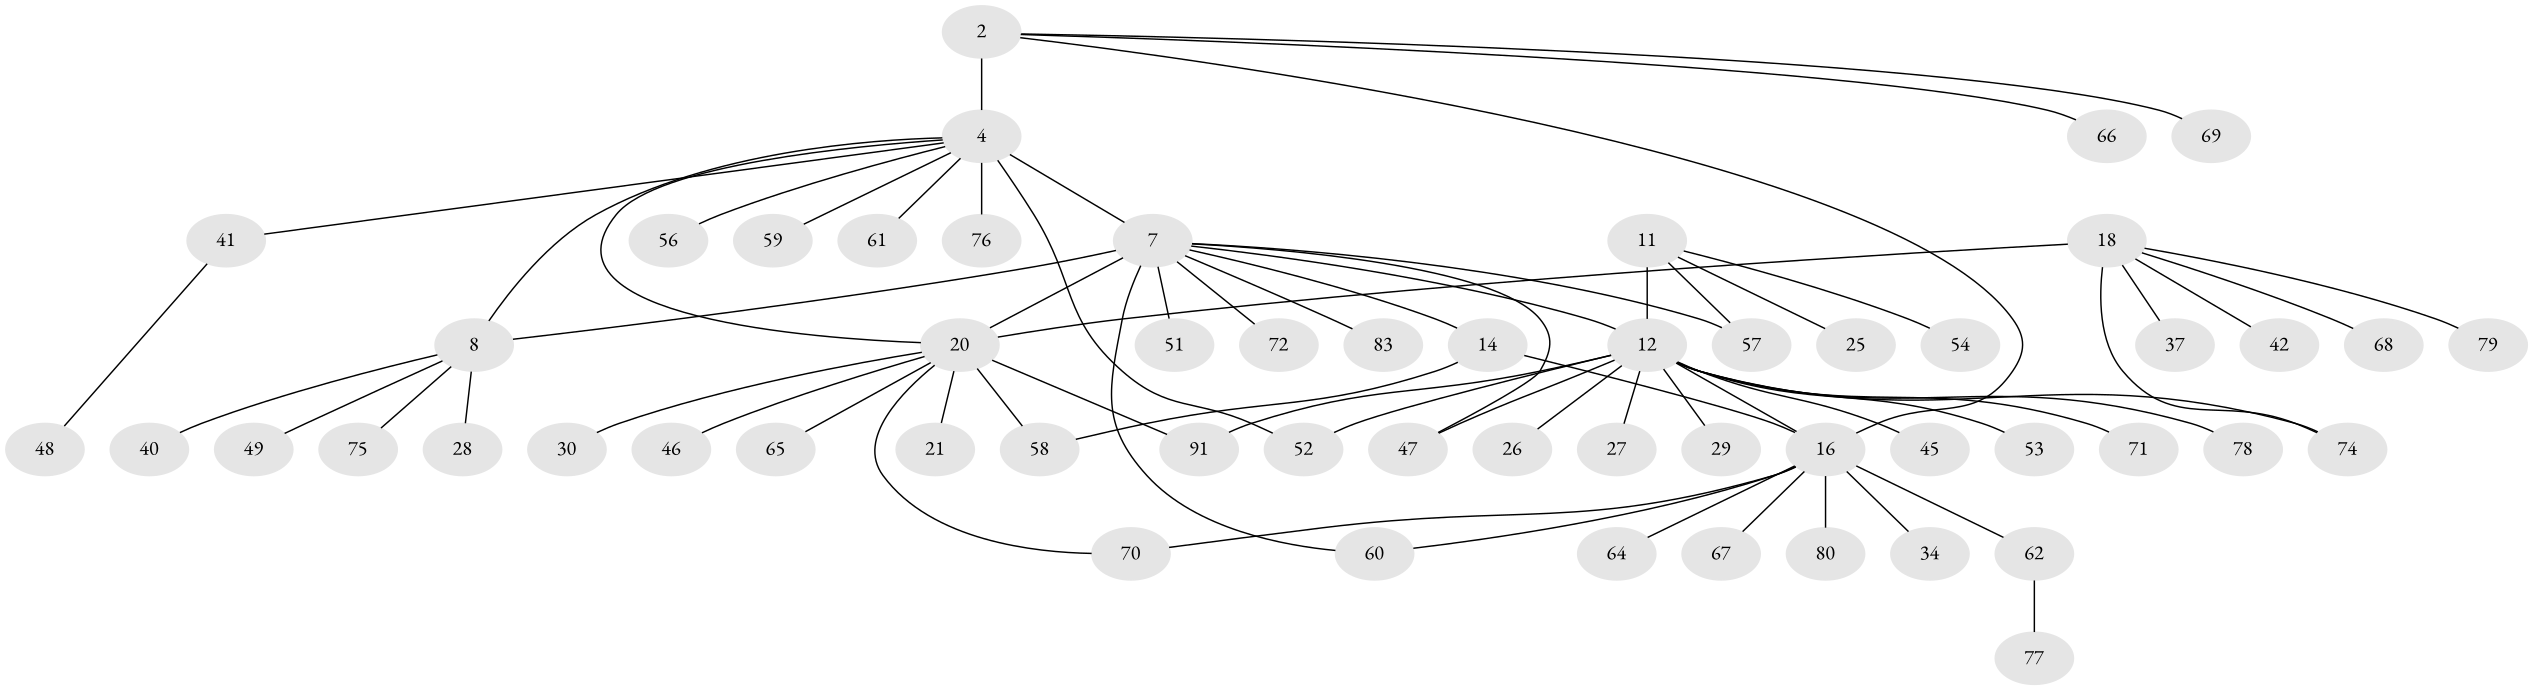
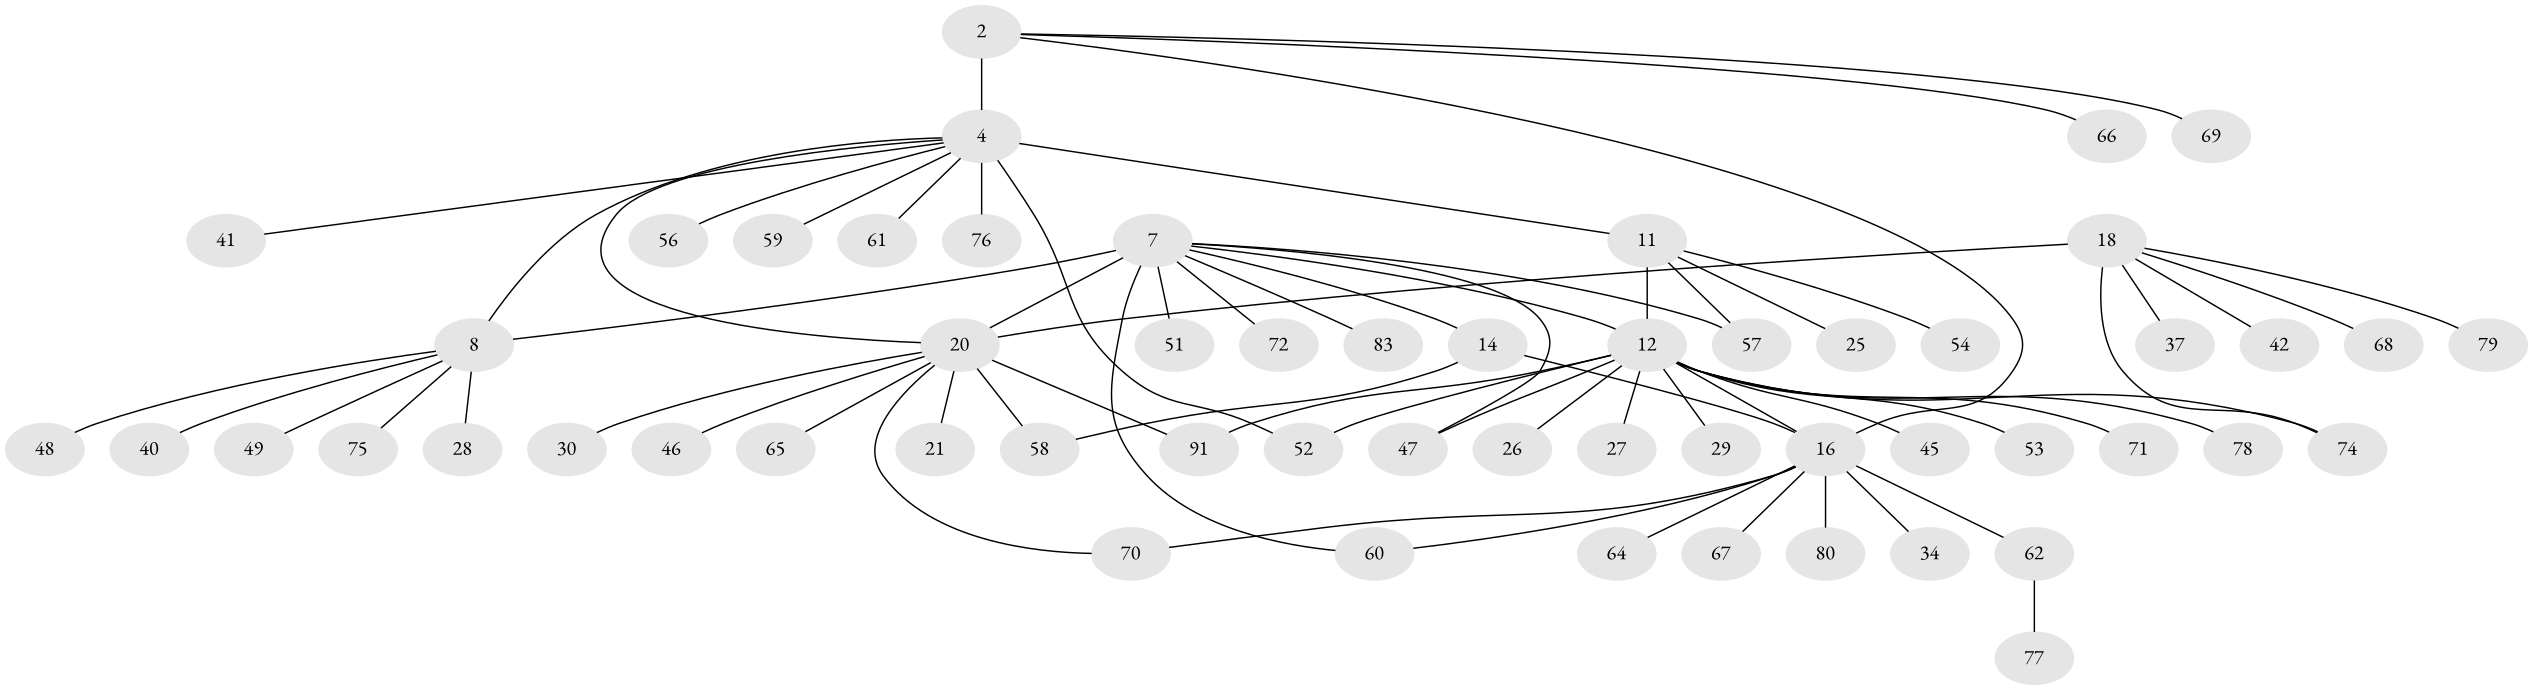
(1067, 188) -> (1314, 189)
(136, 345) -> (253, 382)
